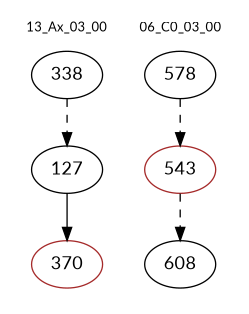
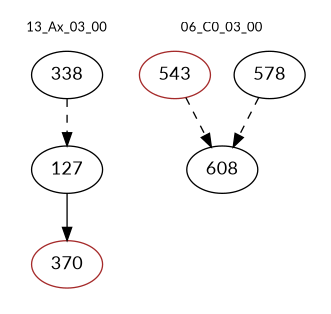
(180, 116) -> (249, 116)
